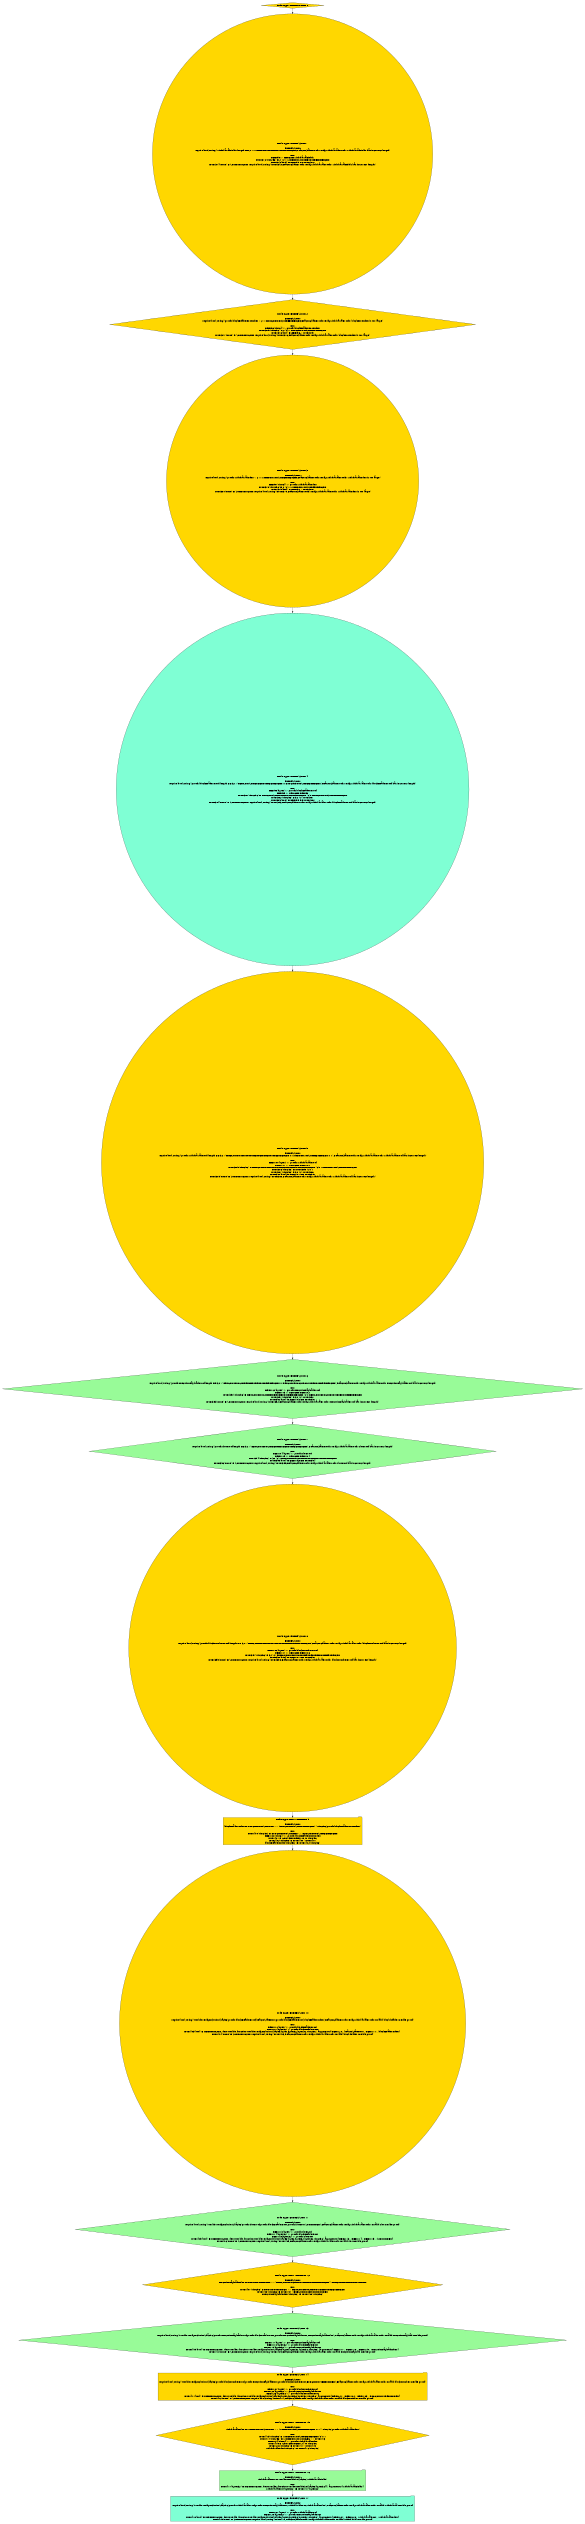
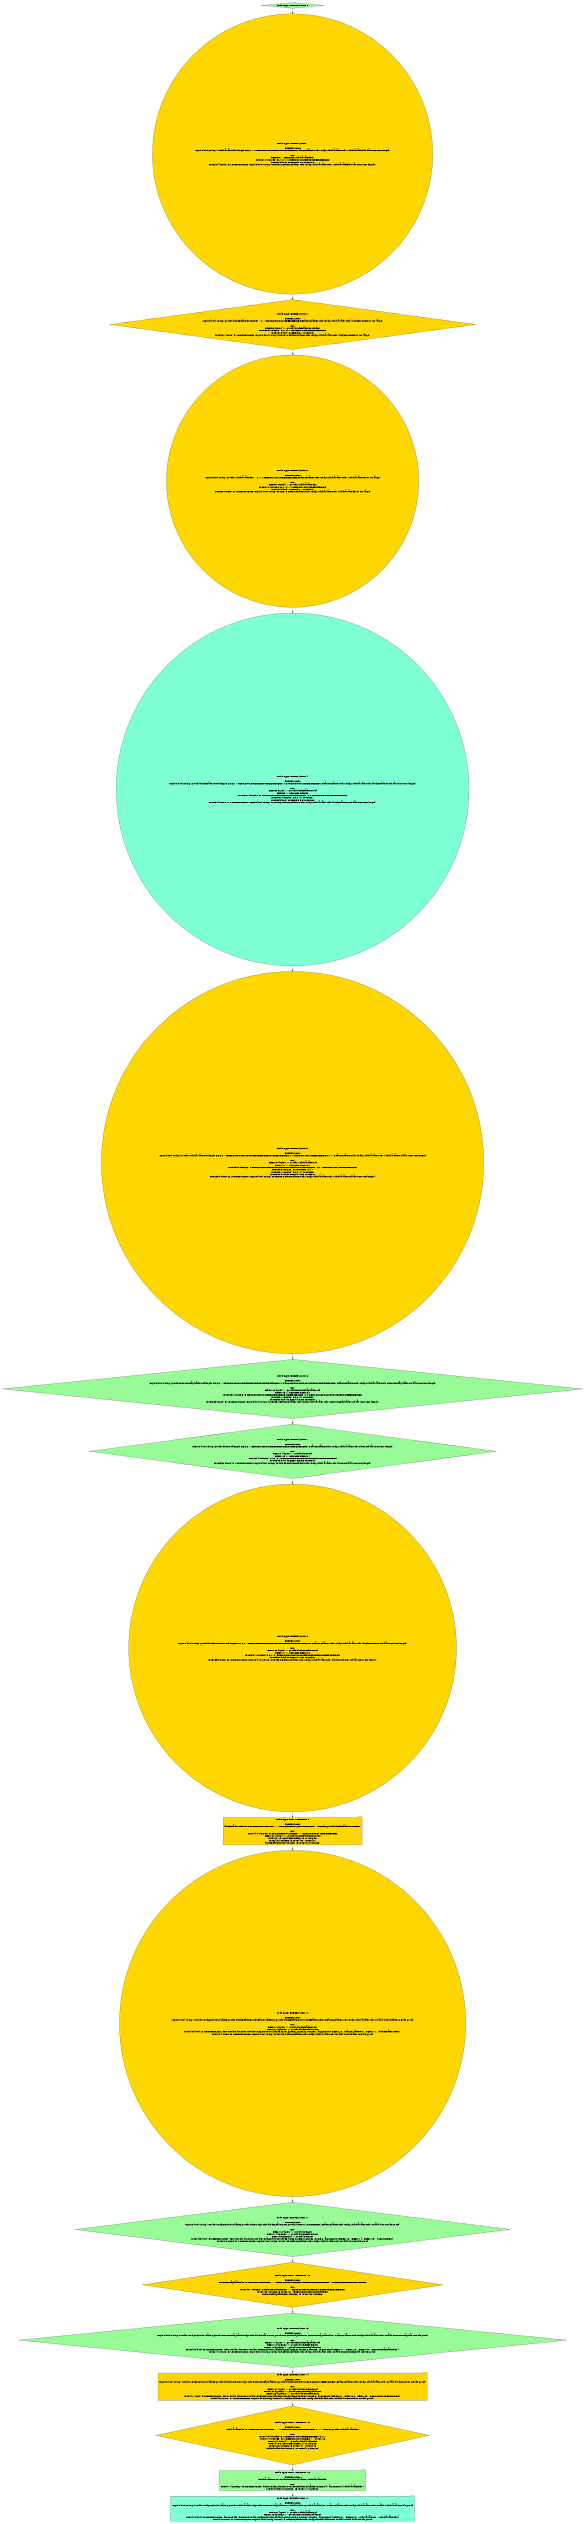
(293, 5) -> (293, 5)
